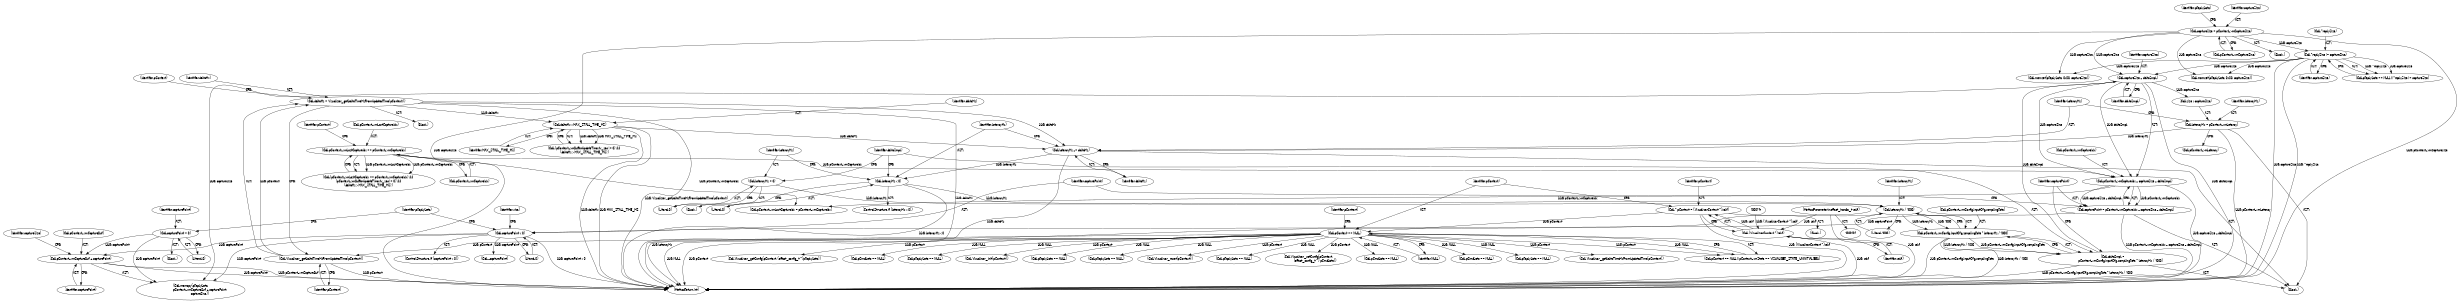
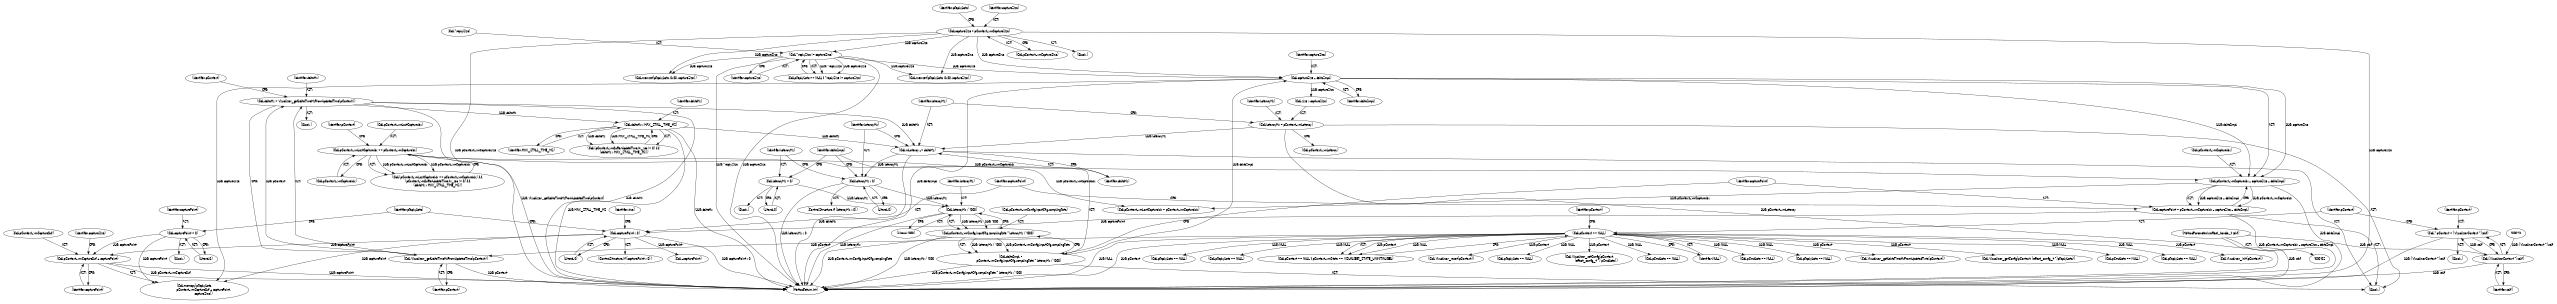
(1071, 151) -> (917, 151)
(1517, 222) -> none
(2212, 233) -> (2330, 233)
